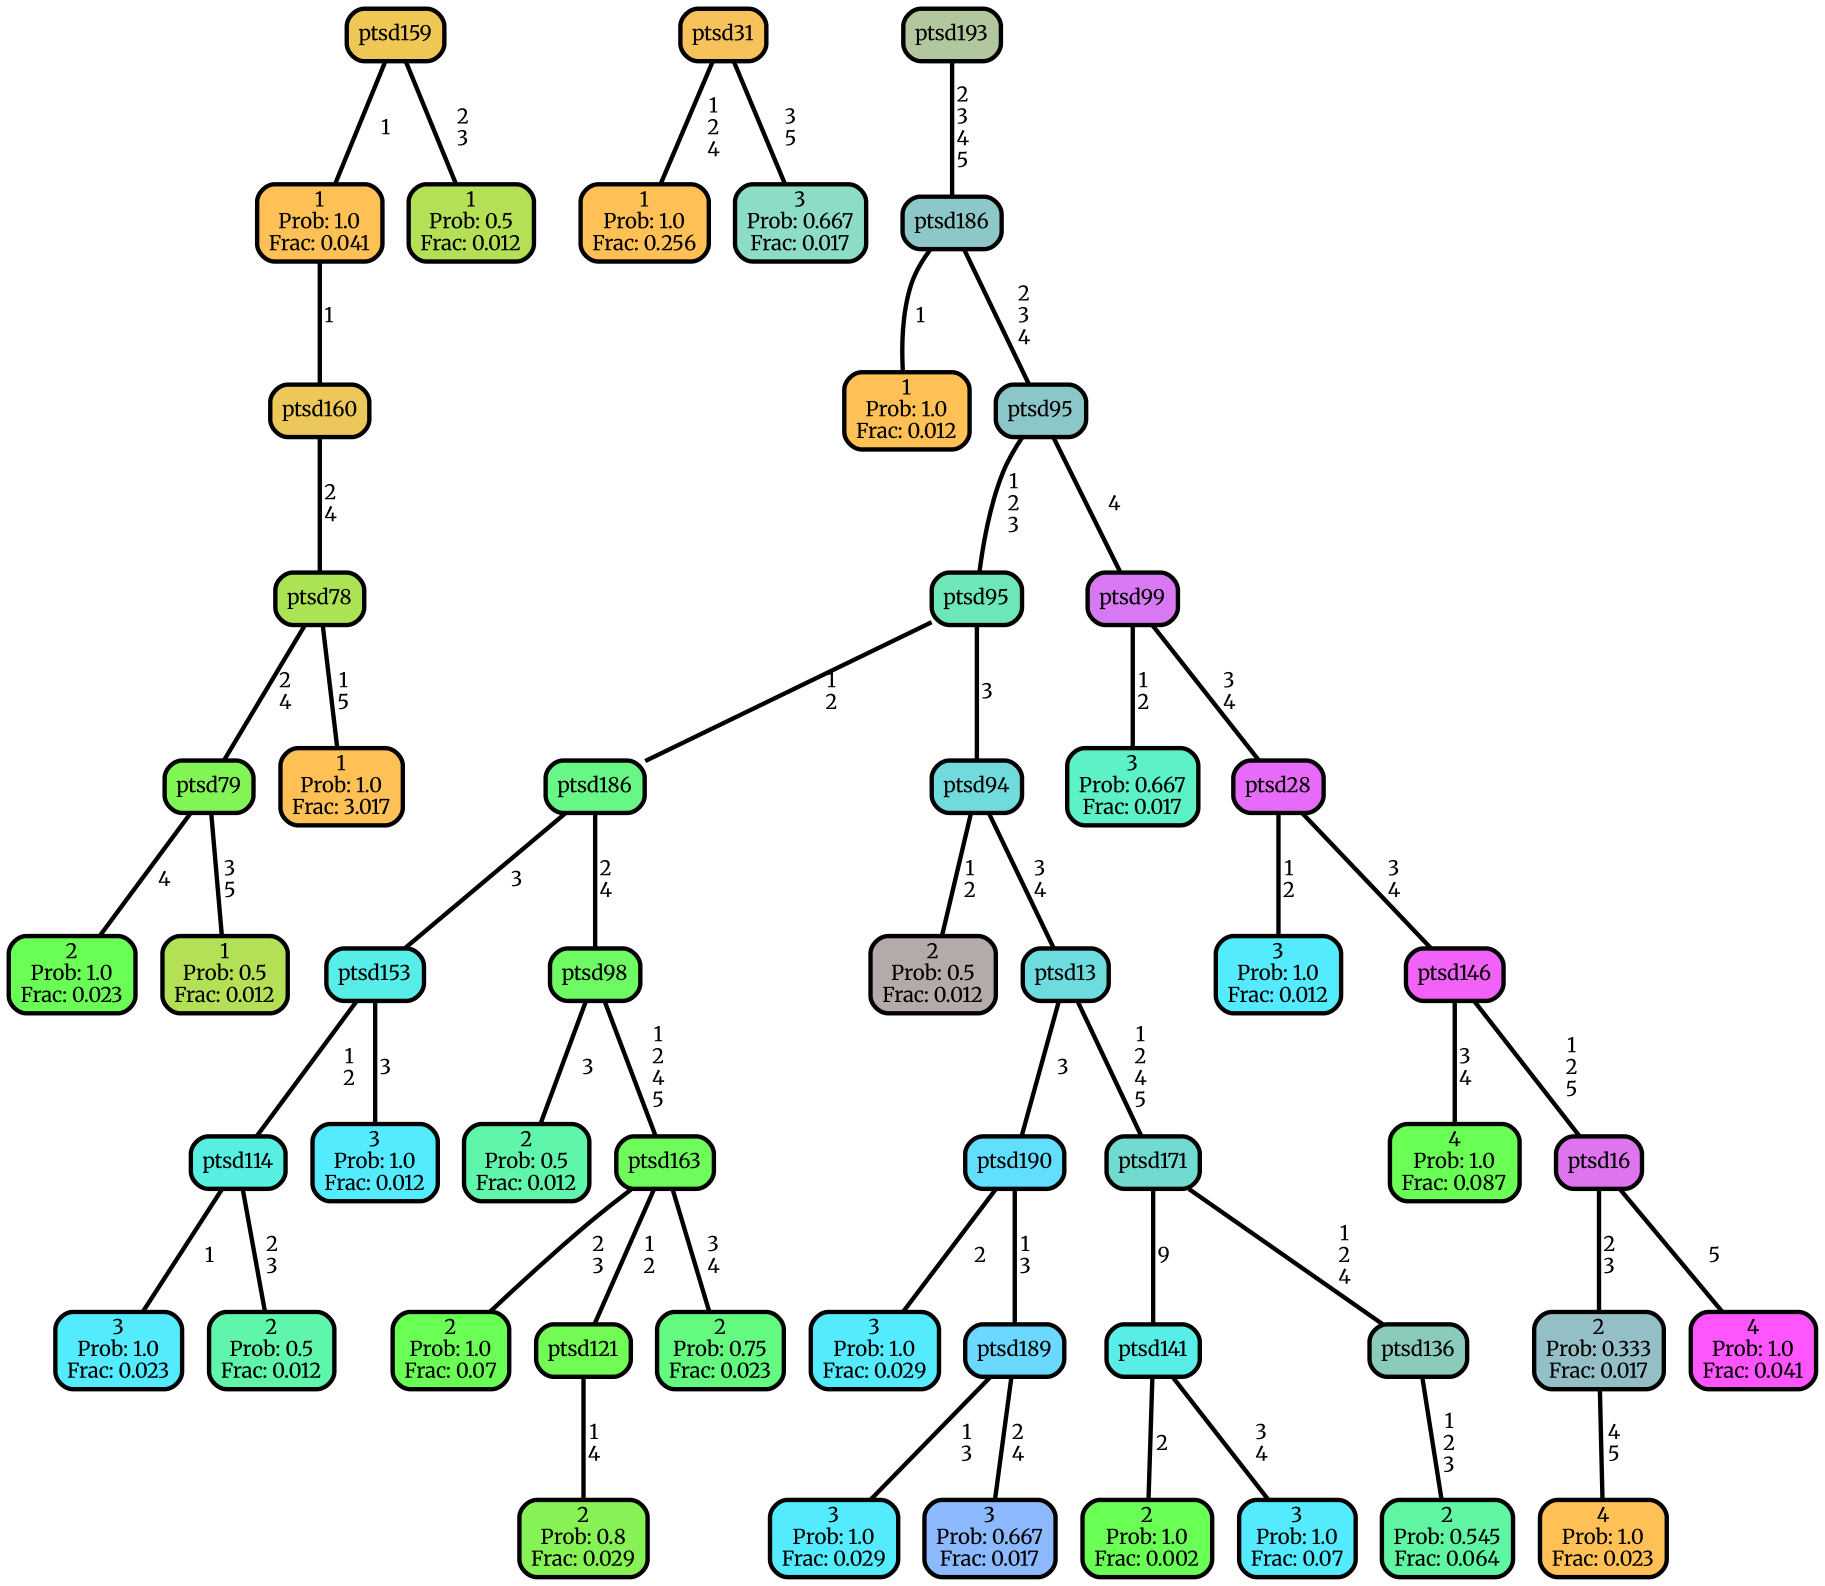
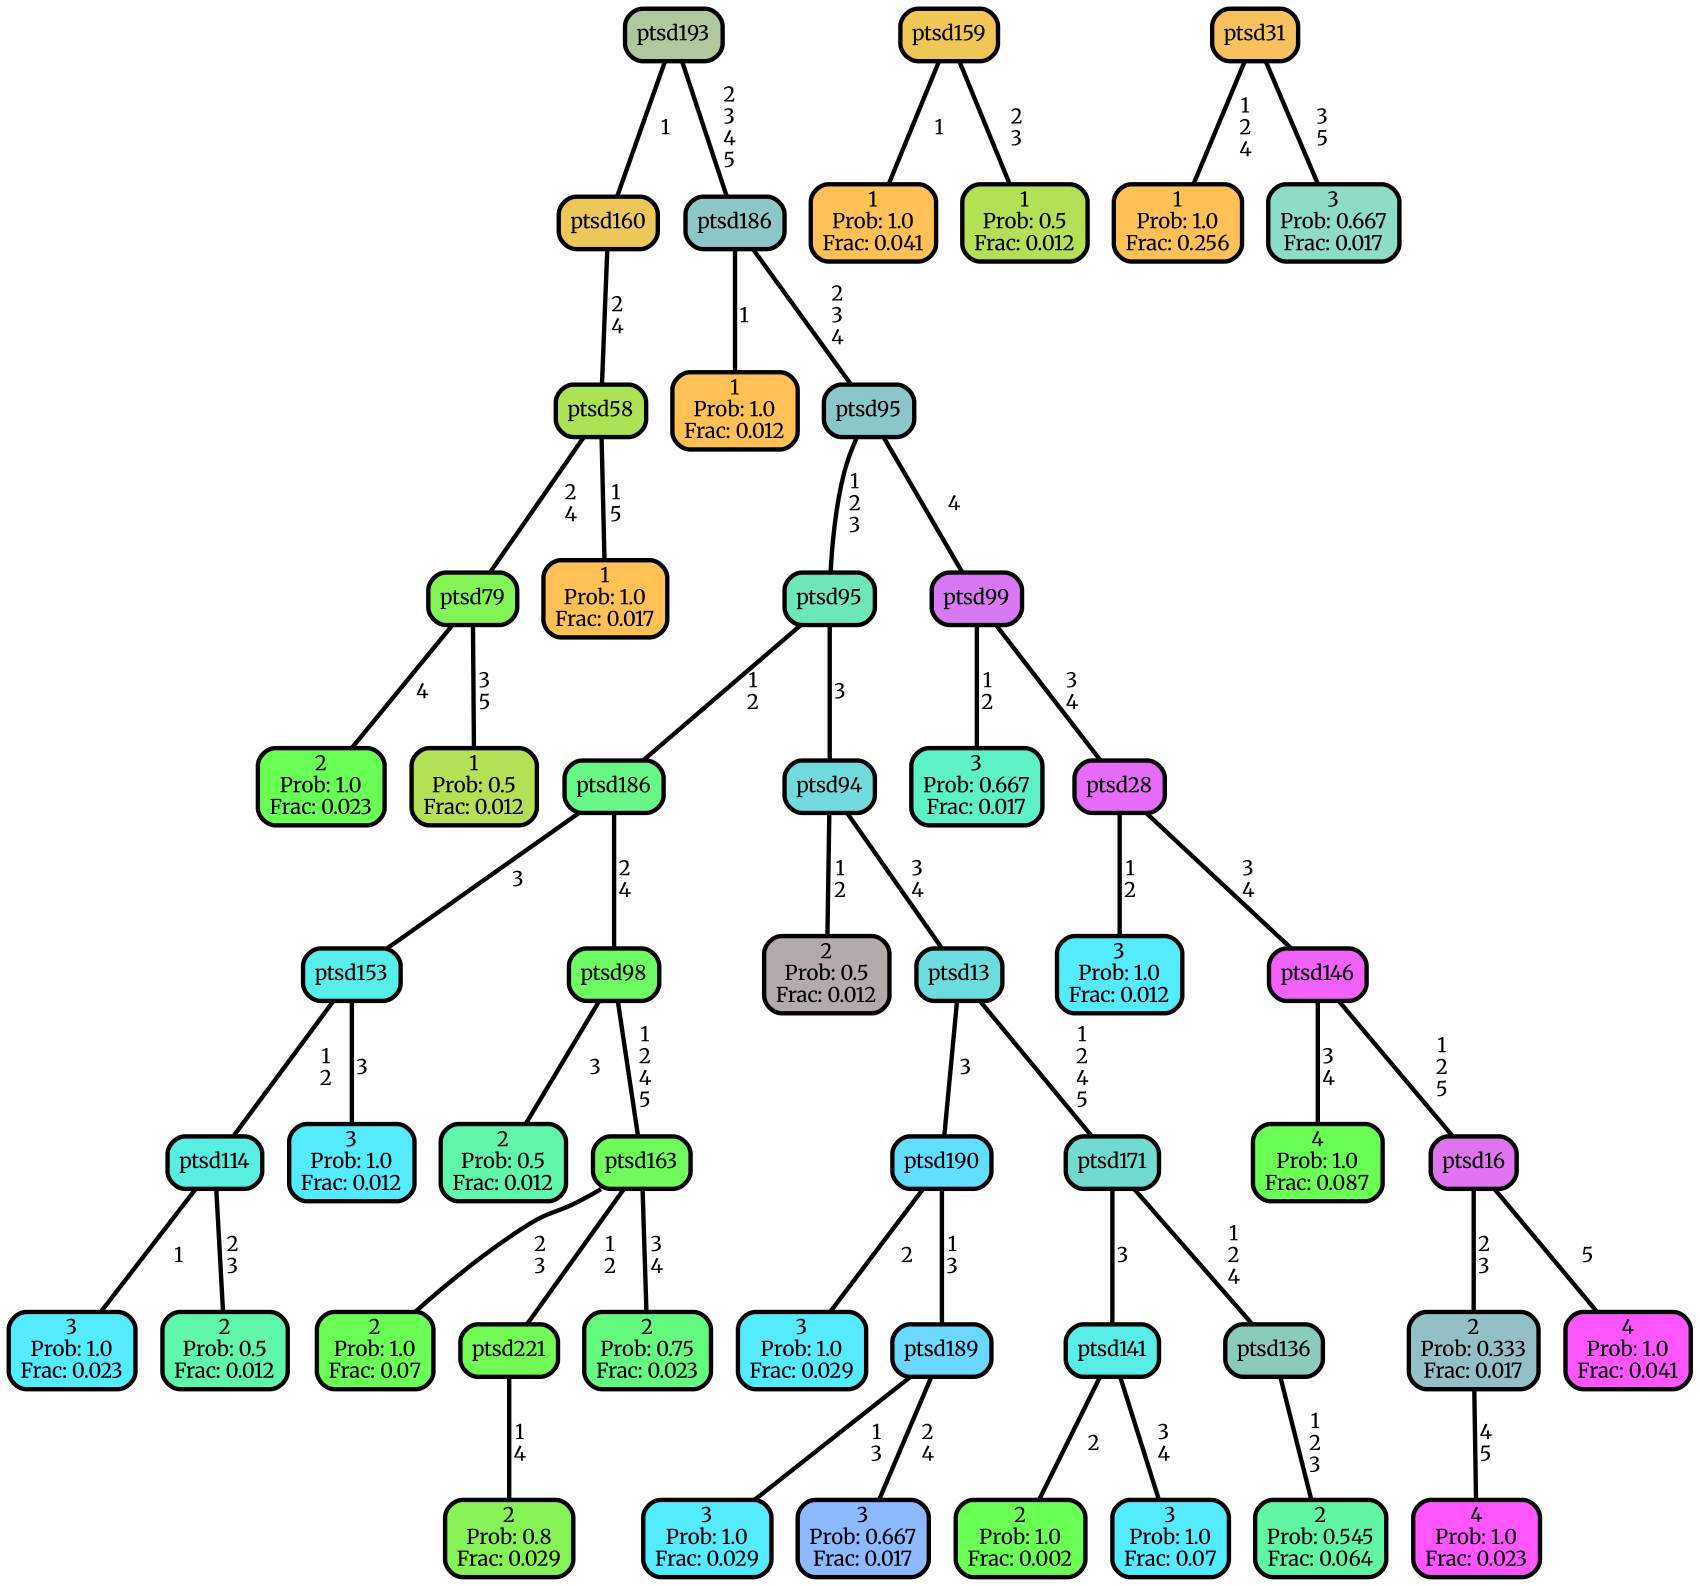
(320, 323) -> (641, 129)
(320, 599) -> (601, 411)
(342, 787) -> (605, 599)
(1162, 1257) -> (1121, 1257)
(584, 1351) -> (509, 1351)
(1603, 1539) -> (1477, 1539)
